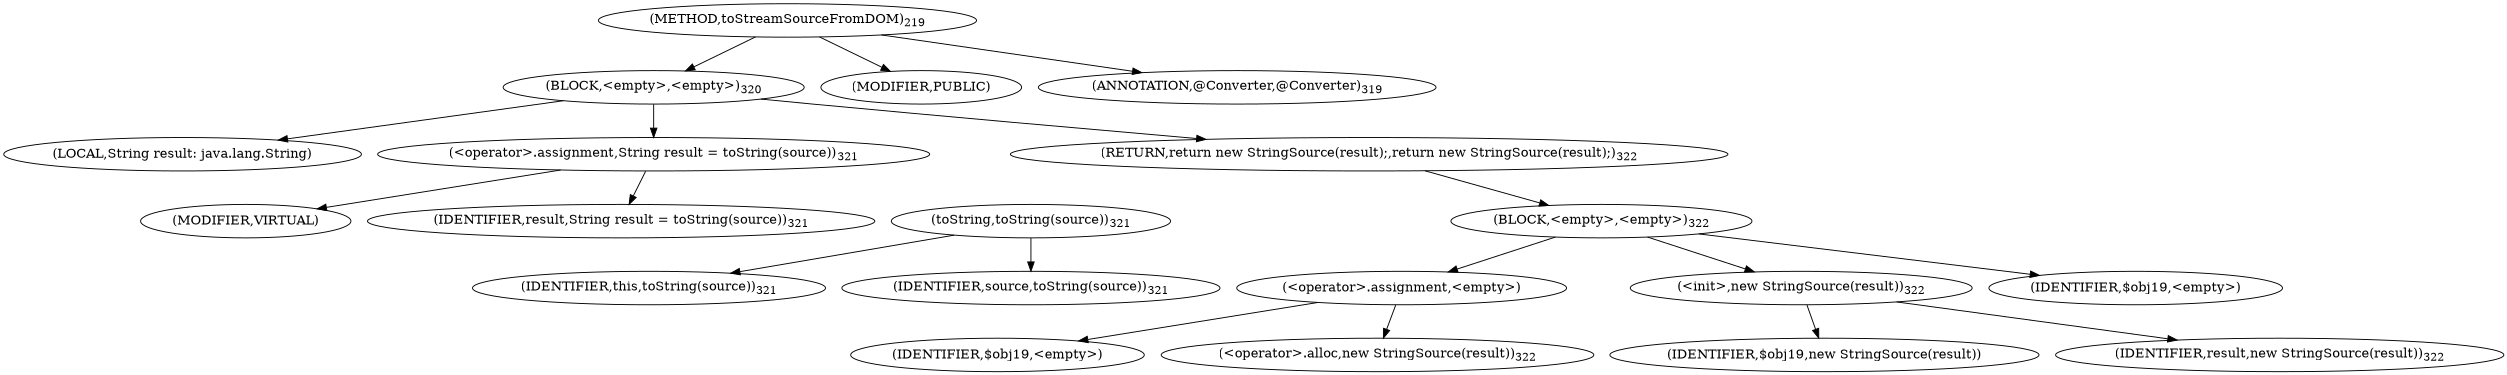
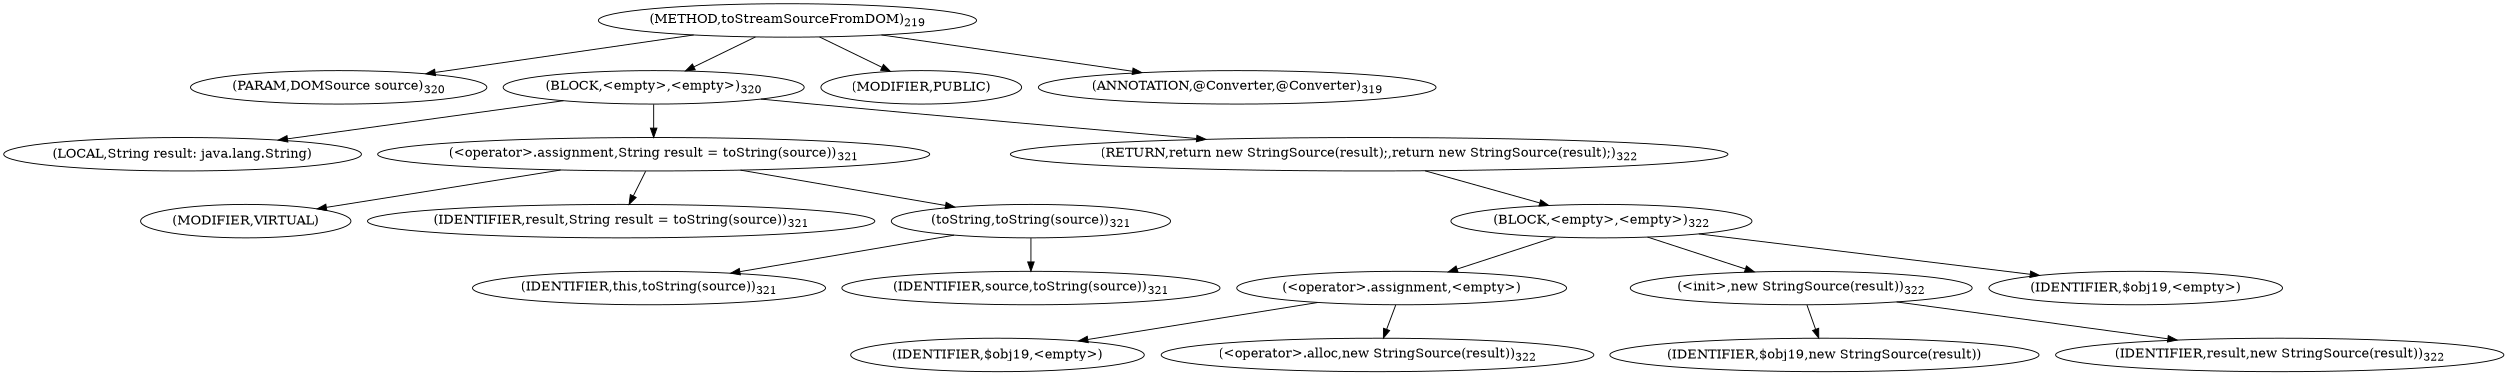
none -> (339, 87)
none -> (843, 188)
